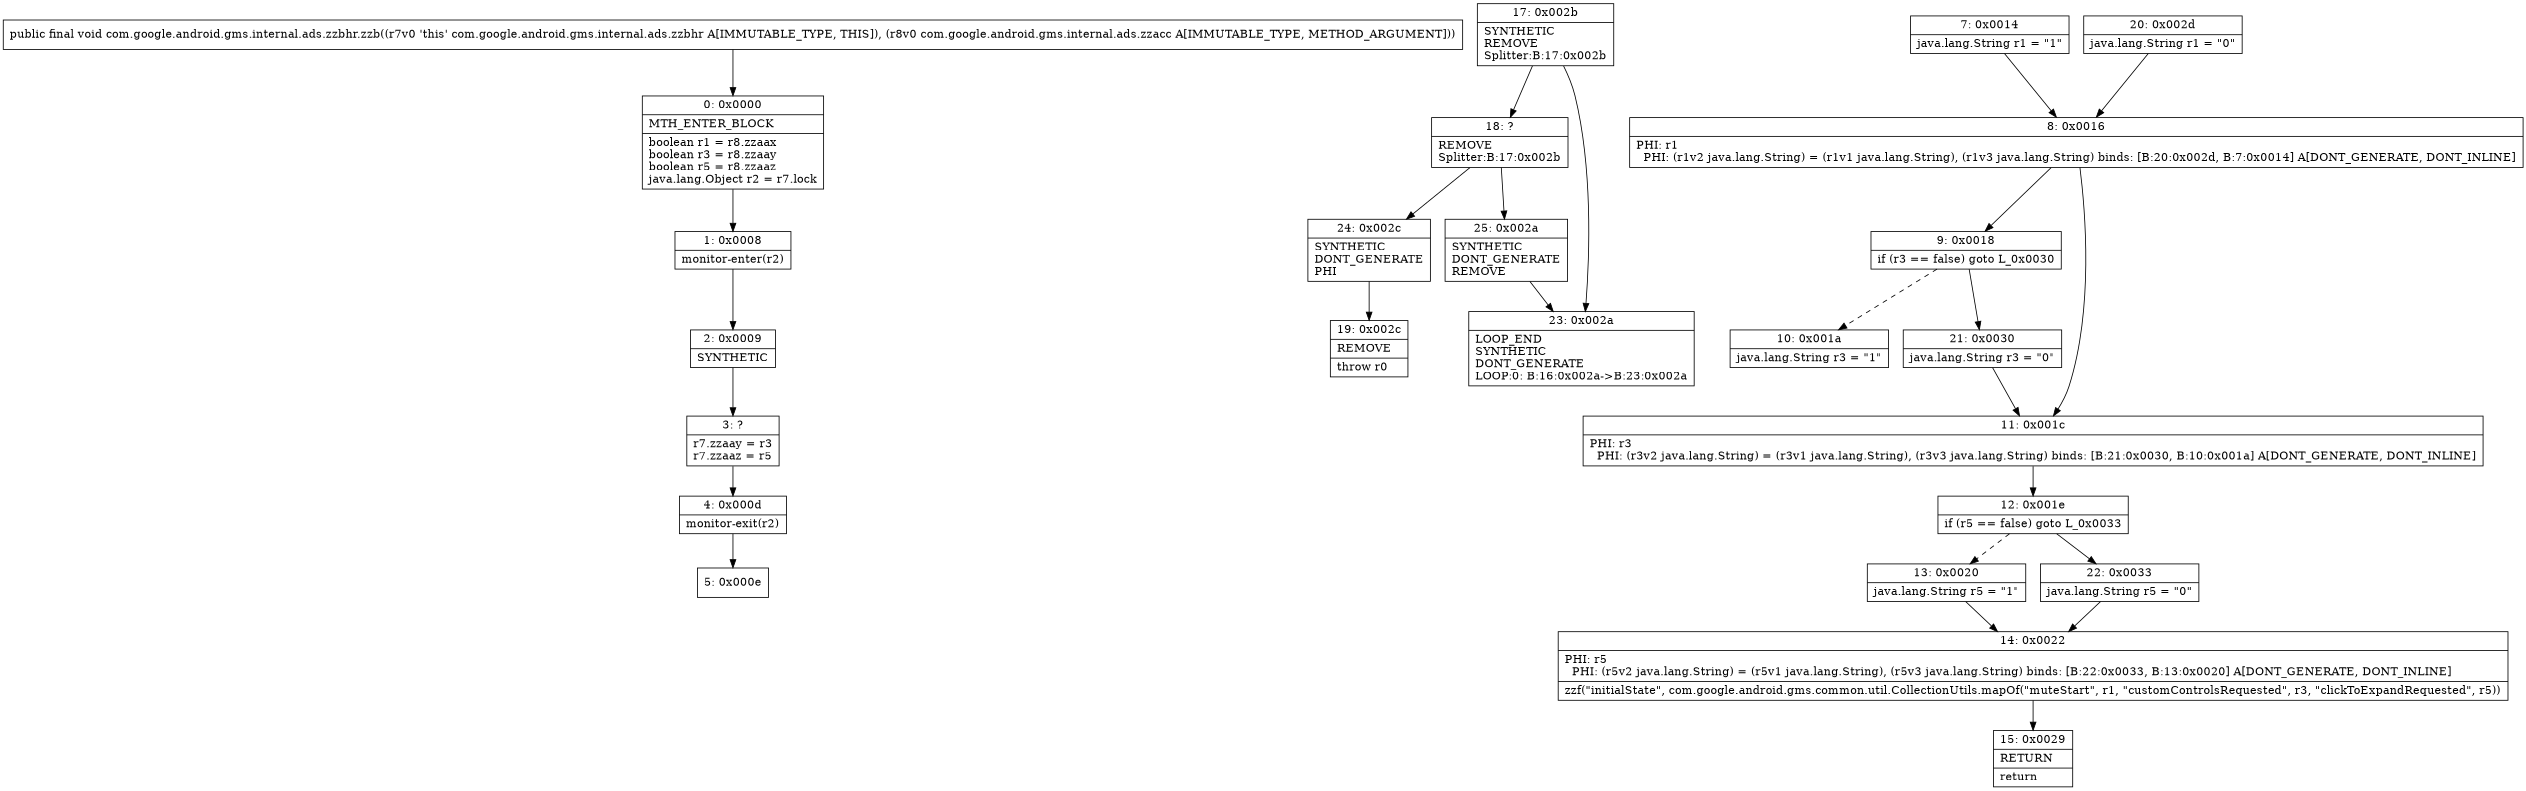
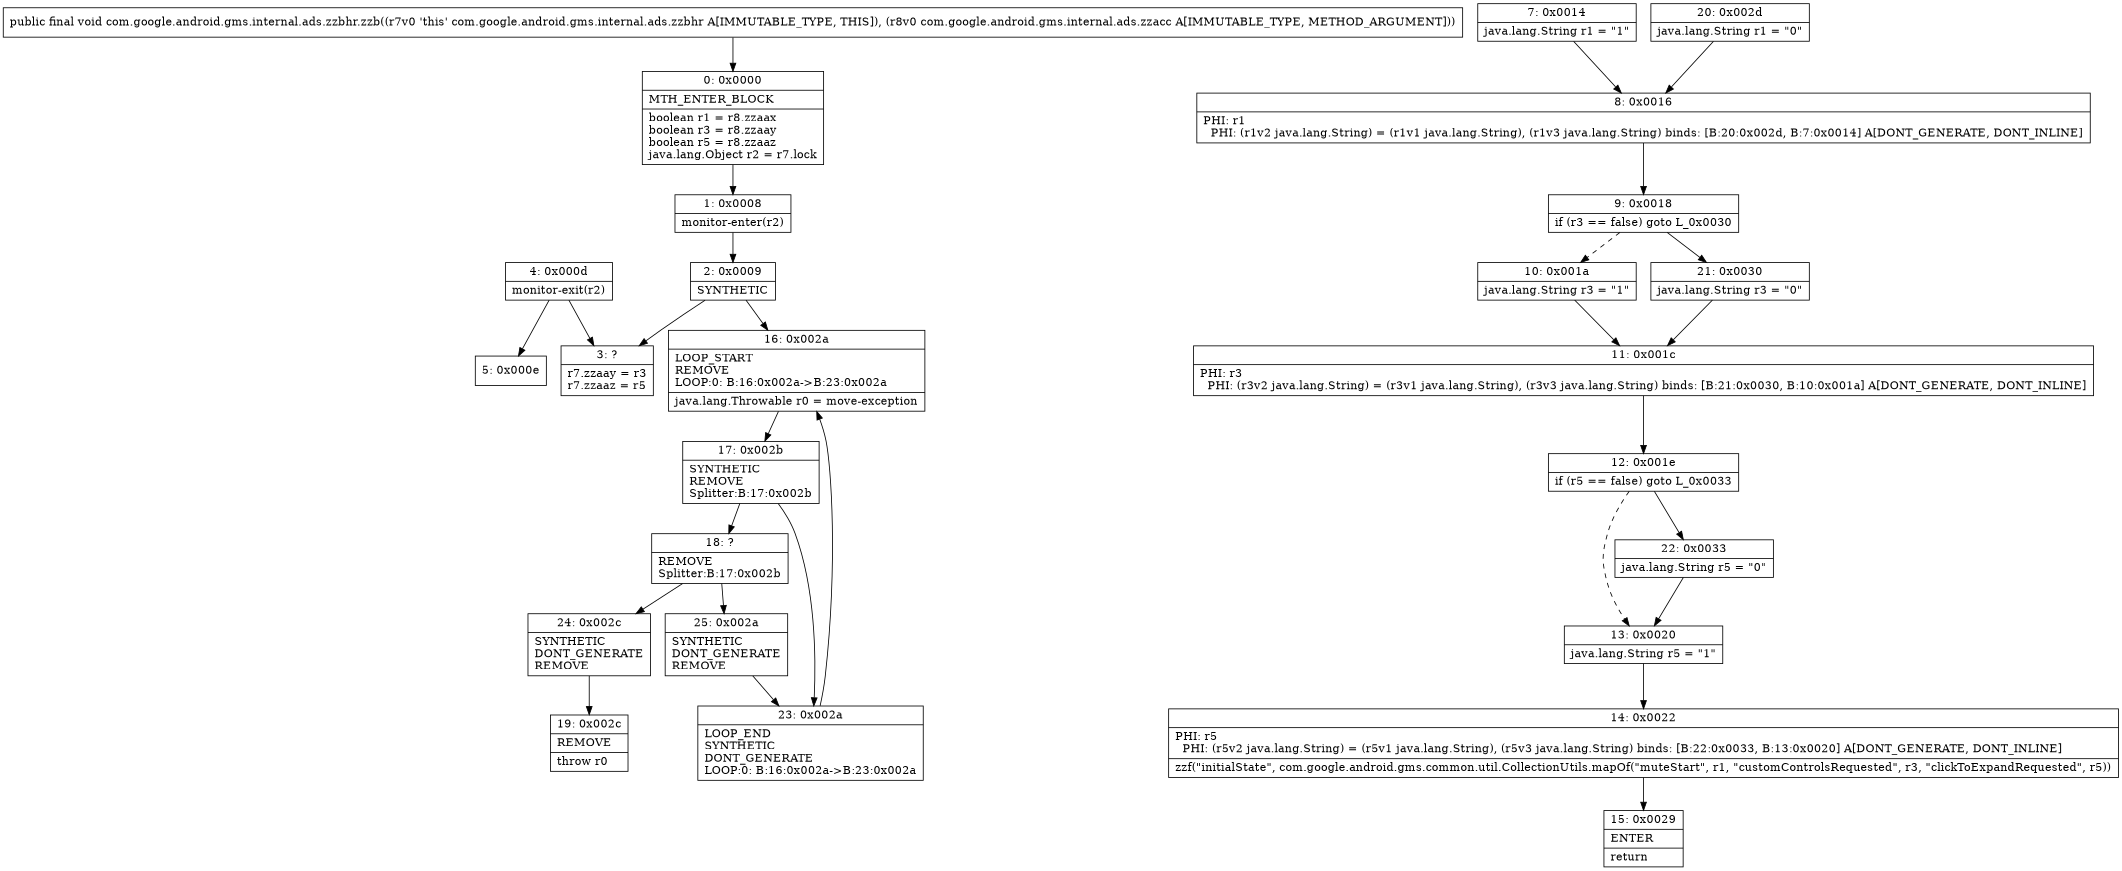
(1326, 272) -> (562, 666)
(2085, 290) -> (1594, 320)
none -> (797, 371)
(733, 477) -> (579, 319)
(2088, 614) -> (1671, 598)
(2027, 758) -> (1632, 838)
